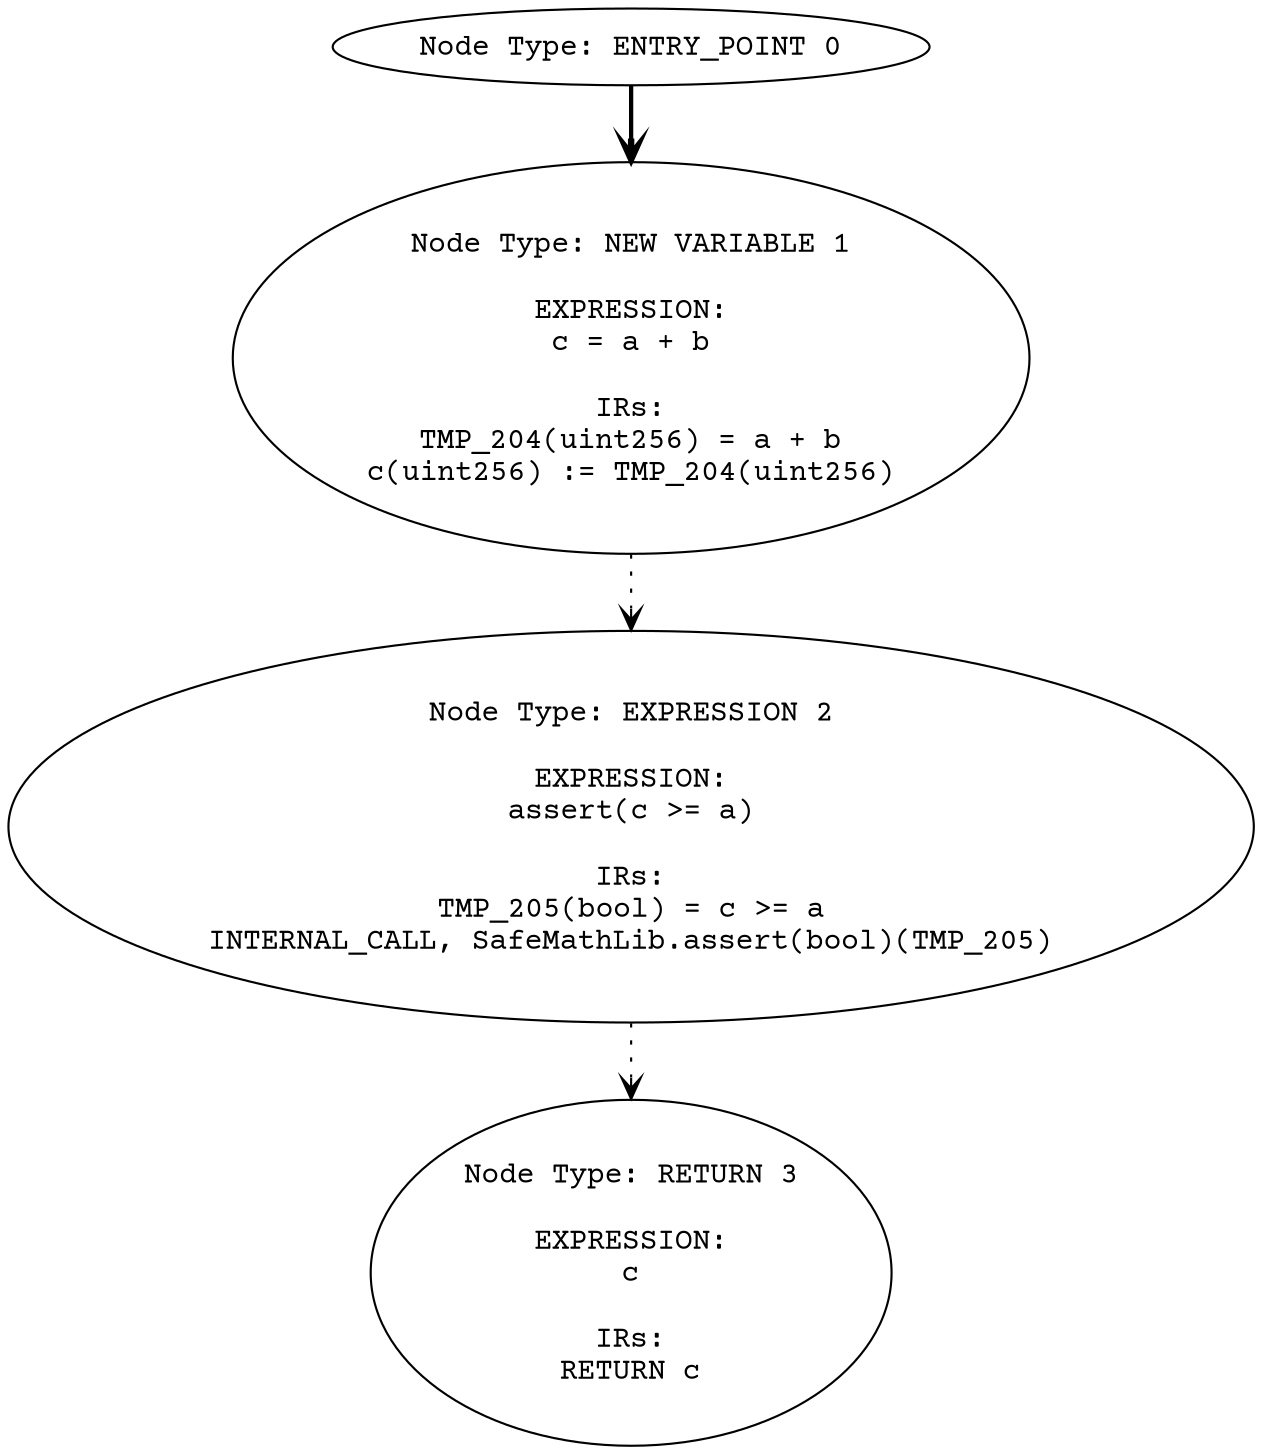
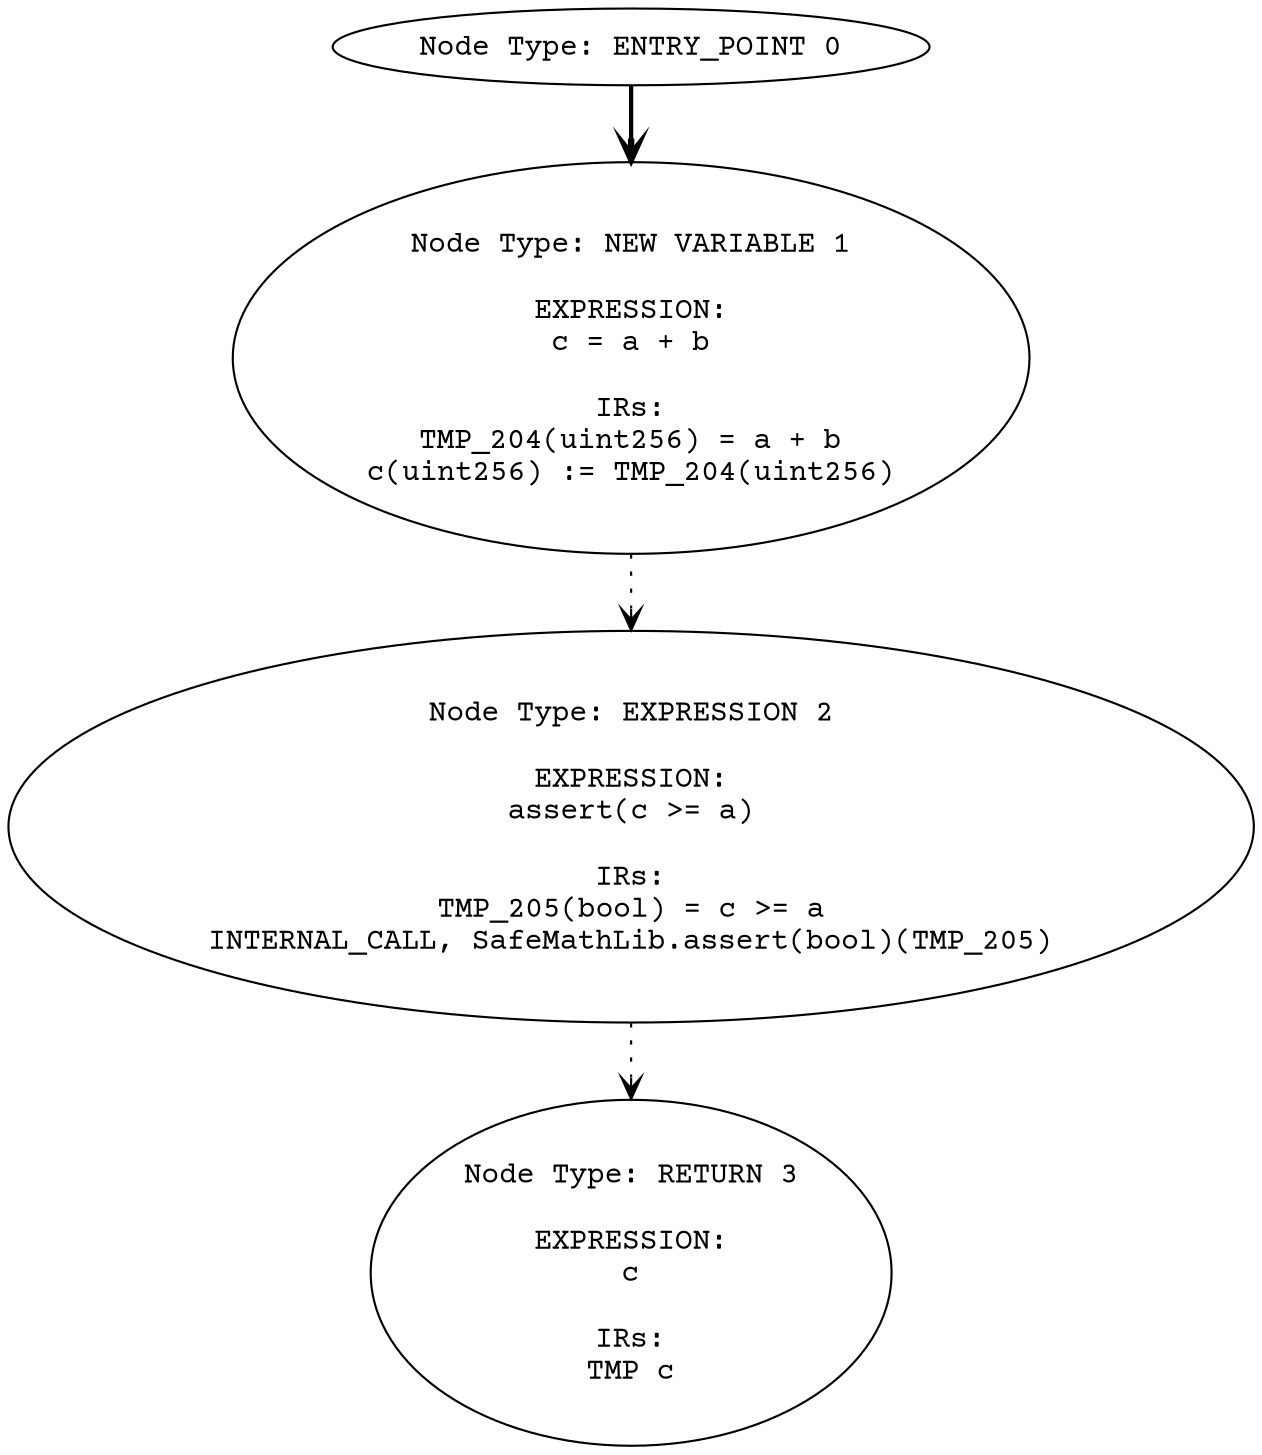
(631, 1273) -> (631, 1273)
